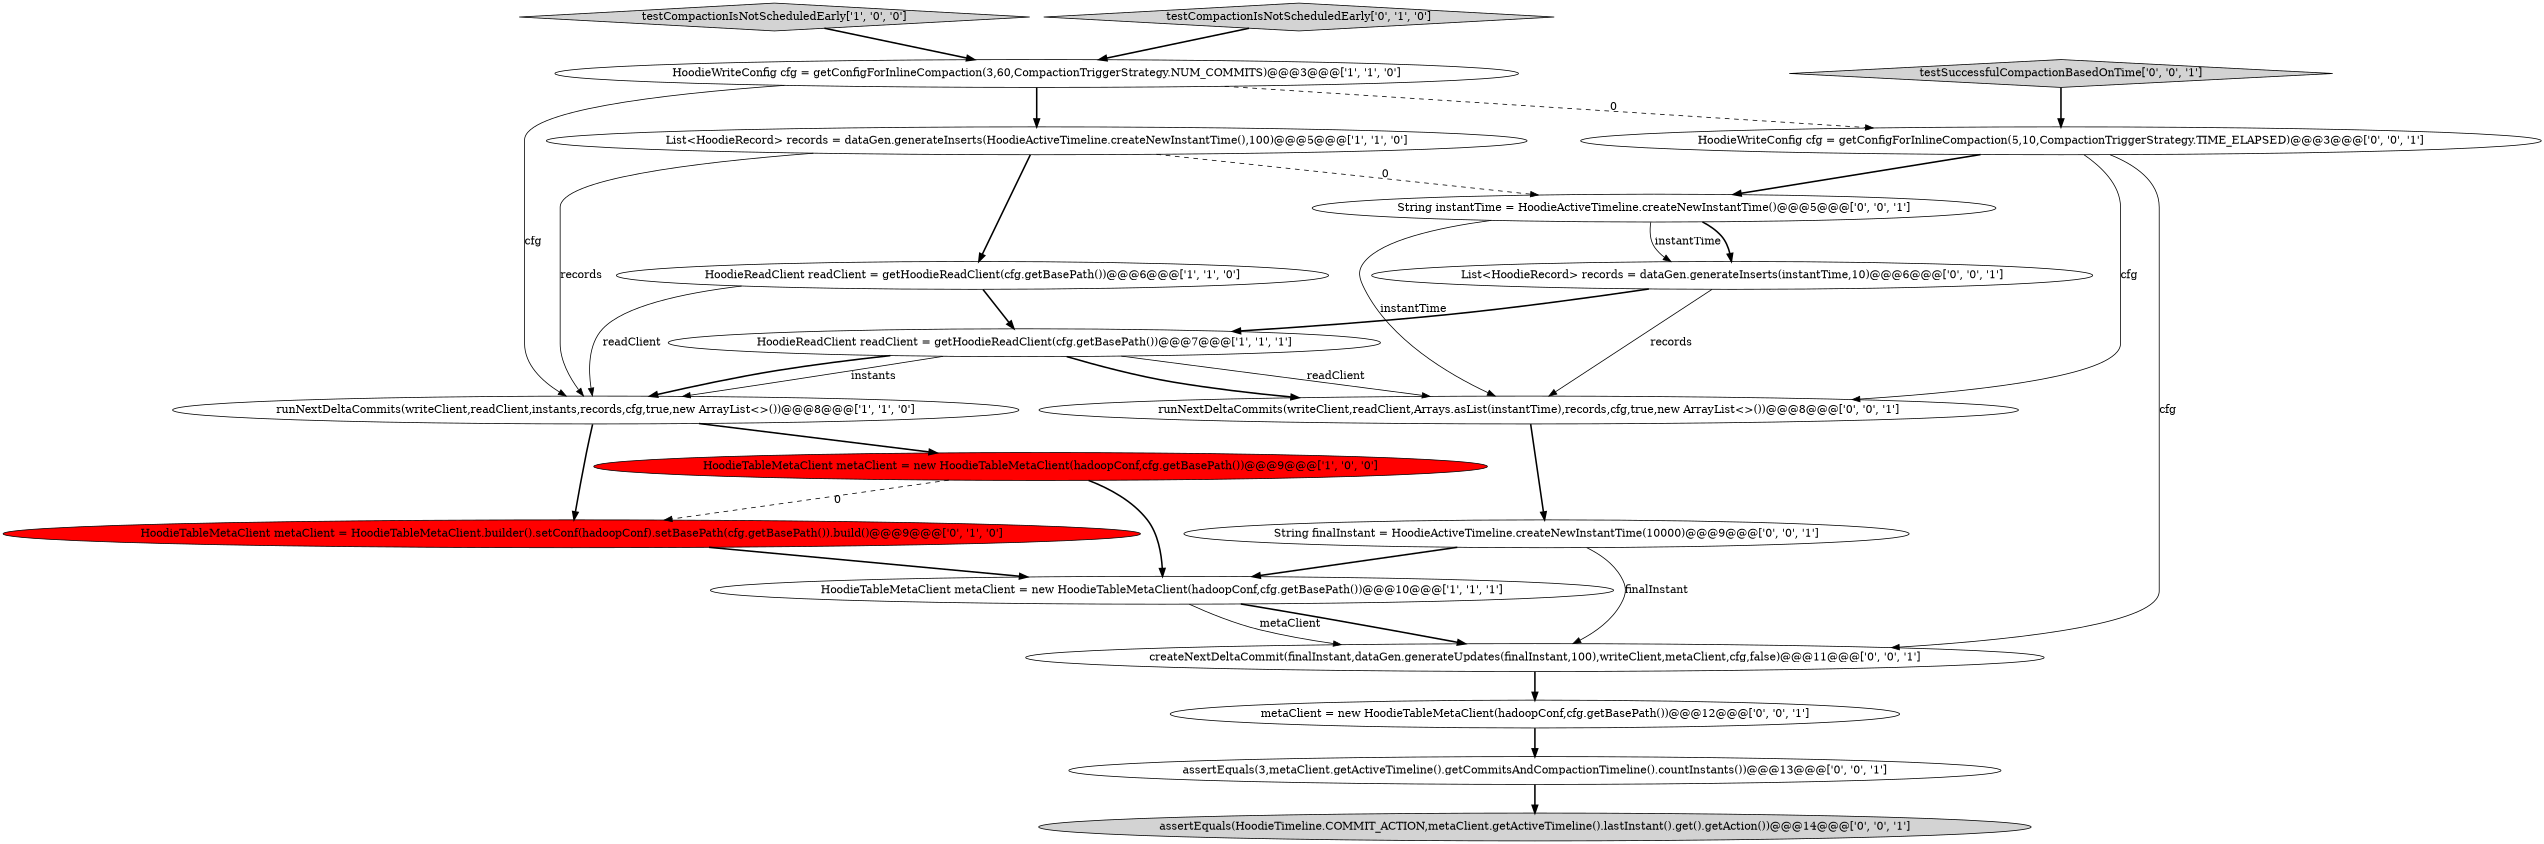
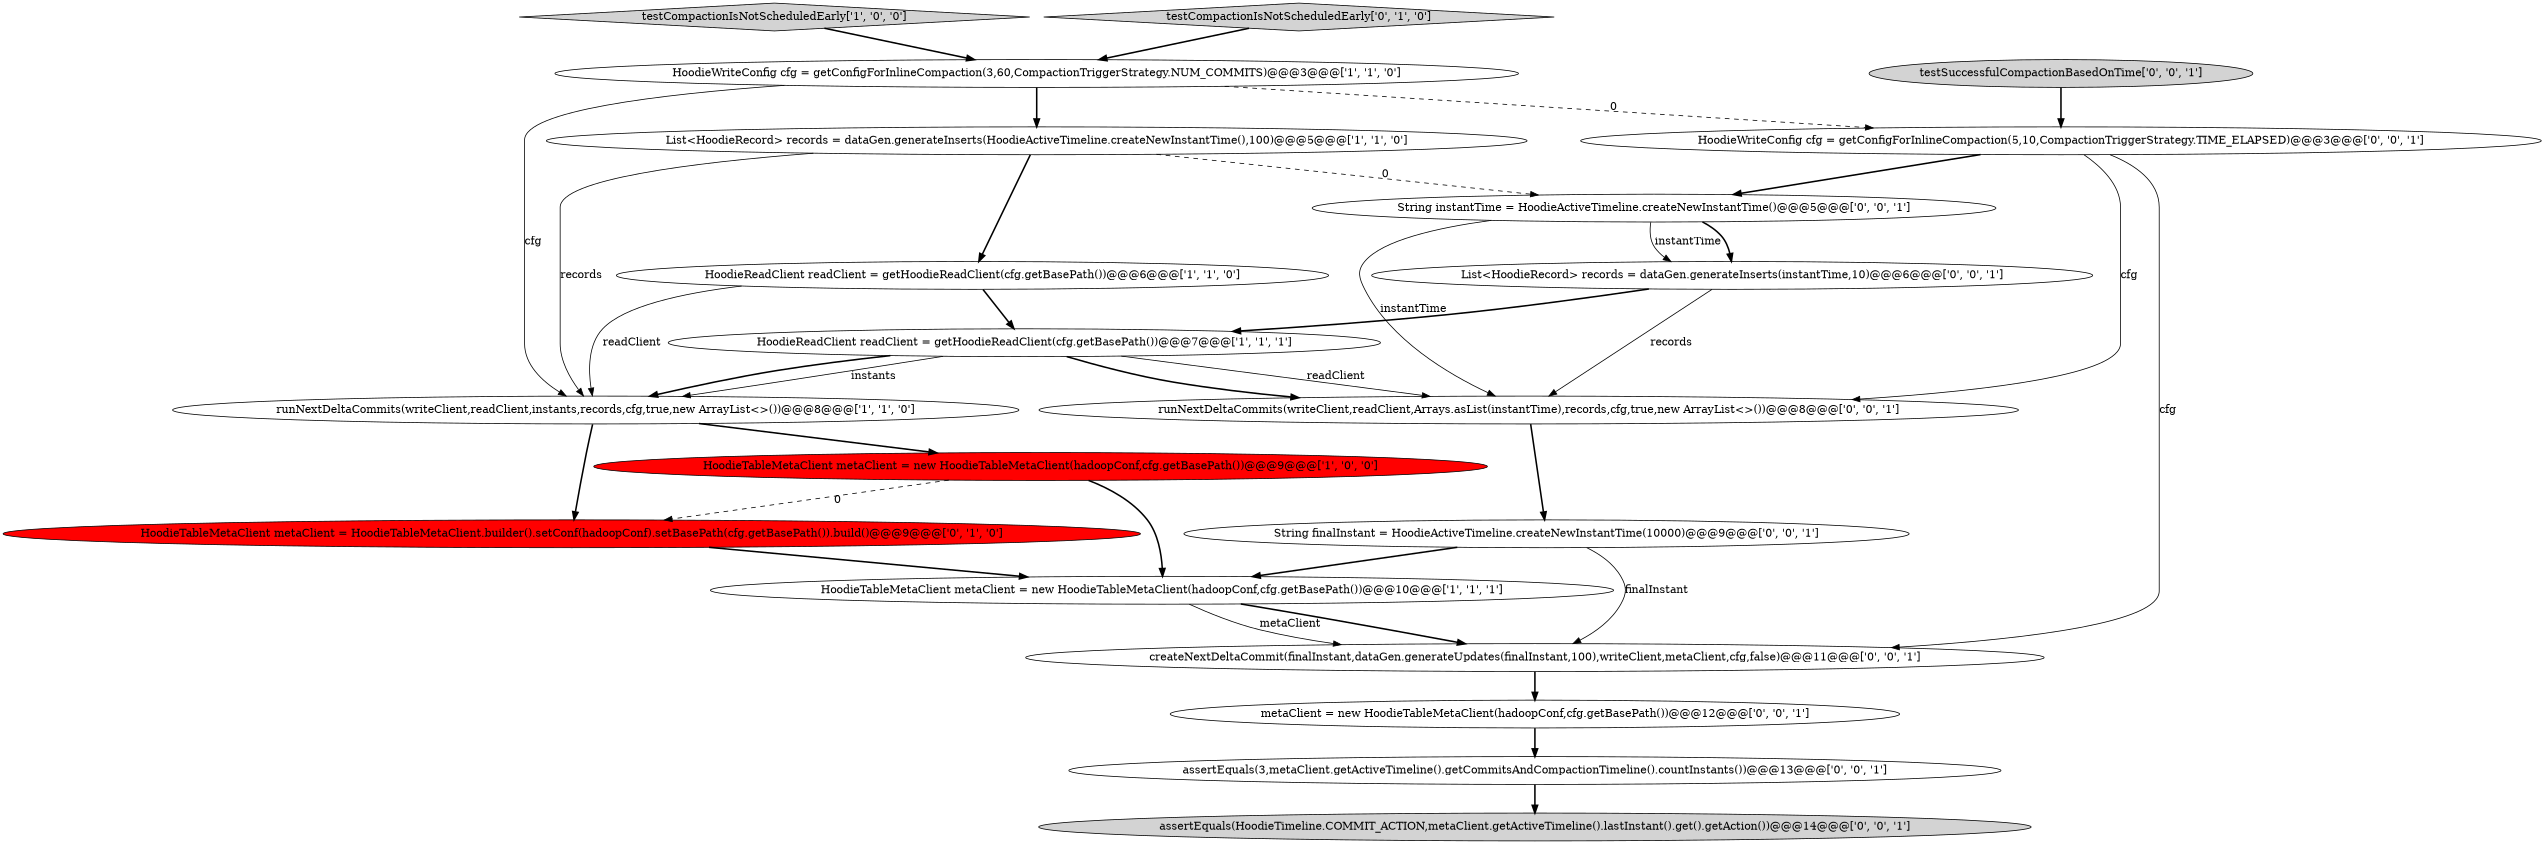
(2061, 73) -> (2061, 73)
